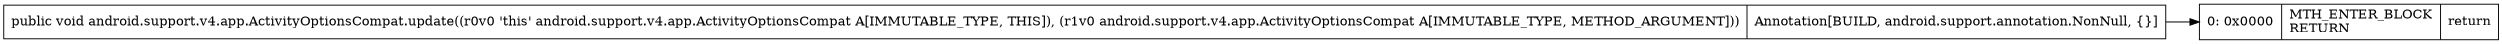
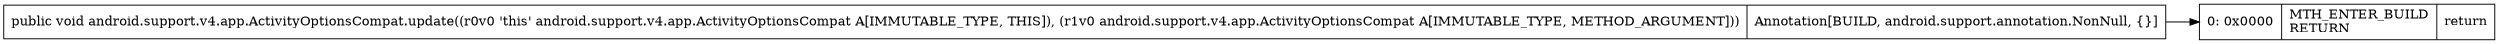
(2361, 14) -> (2359, 14)
